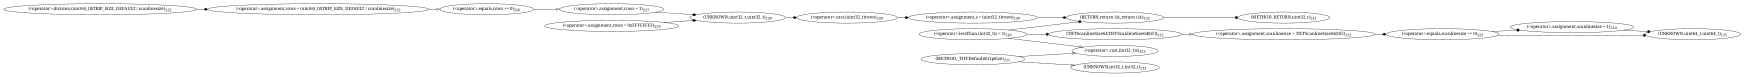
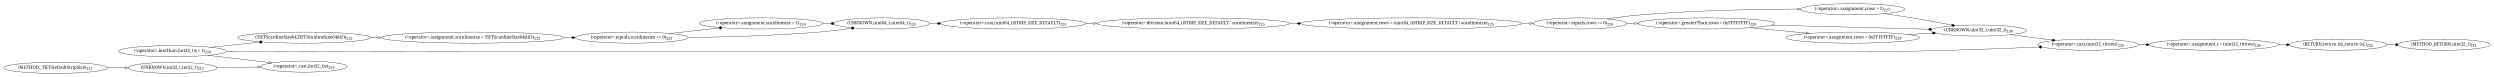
none -> (1013, 23)
none -> (1706, 23)
(1044, 26) -> (1133, 52)
(1046, 55) -> (237, 67)
